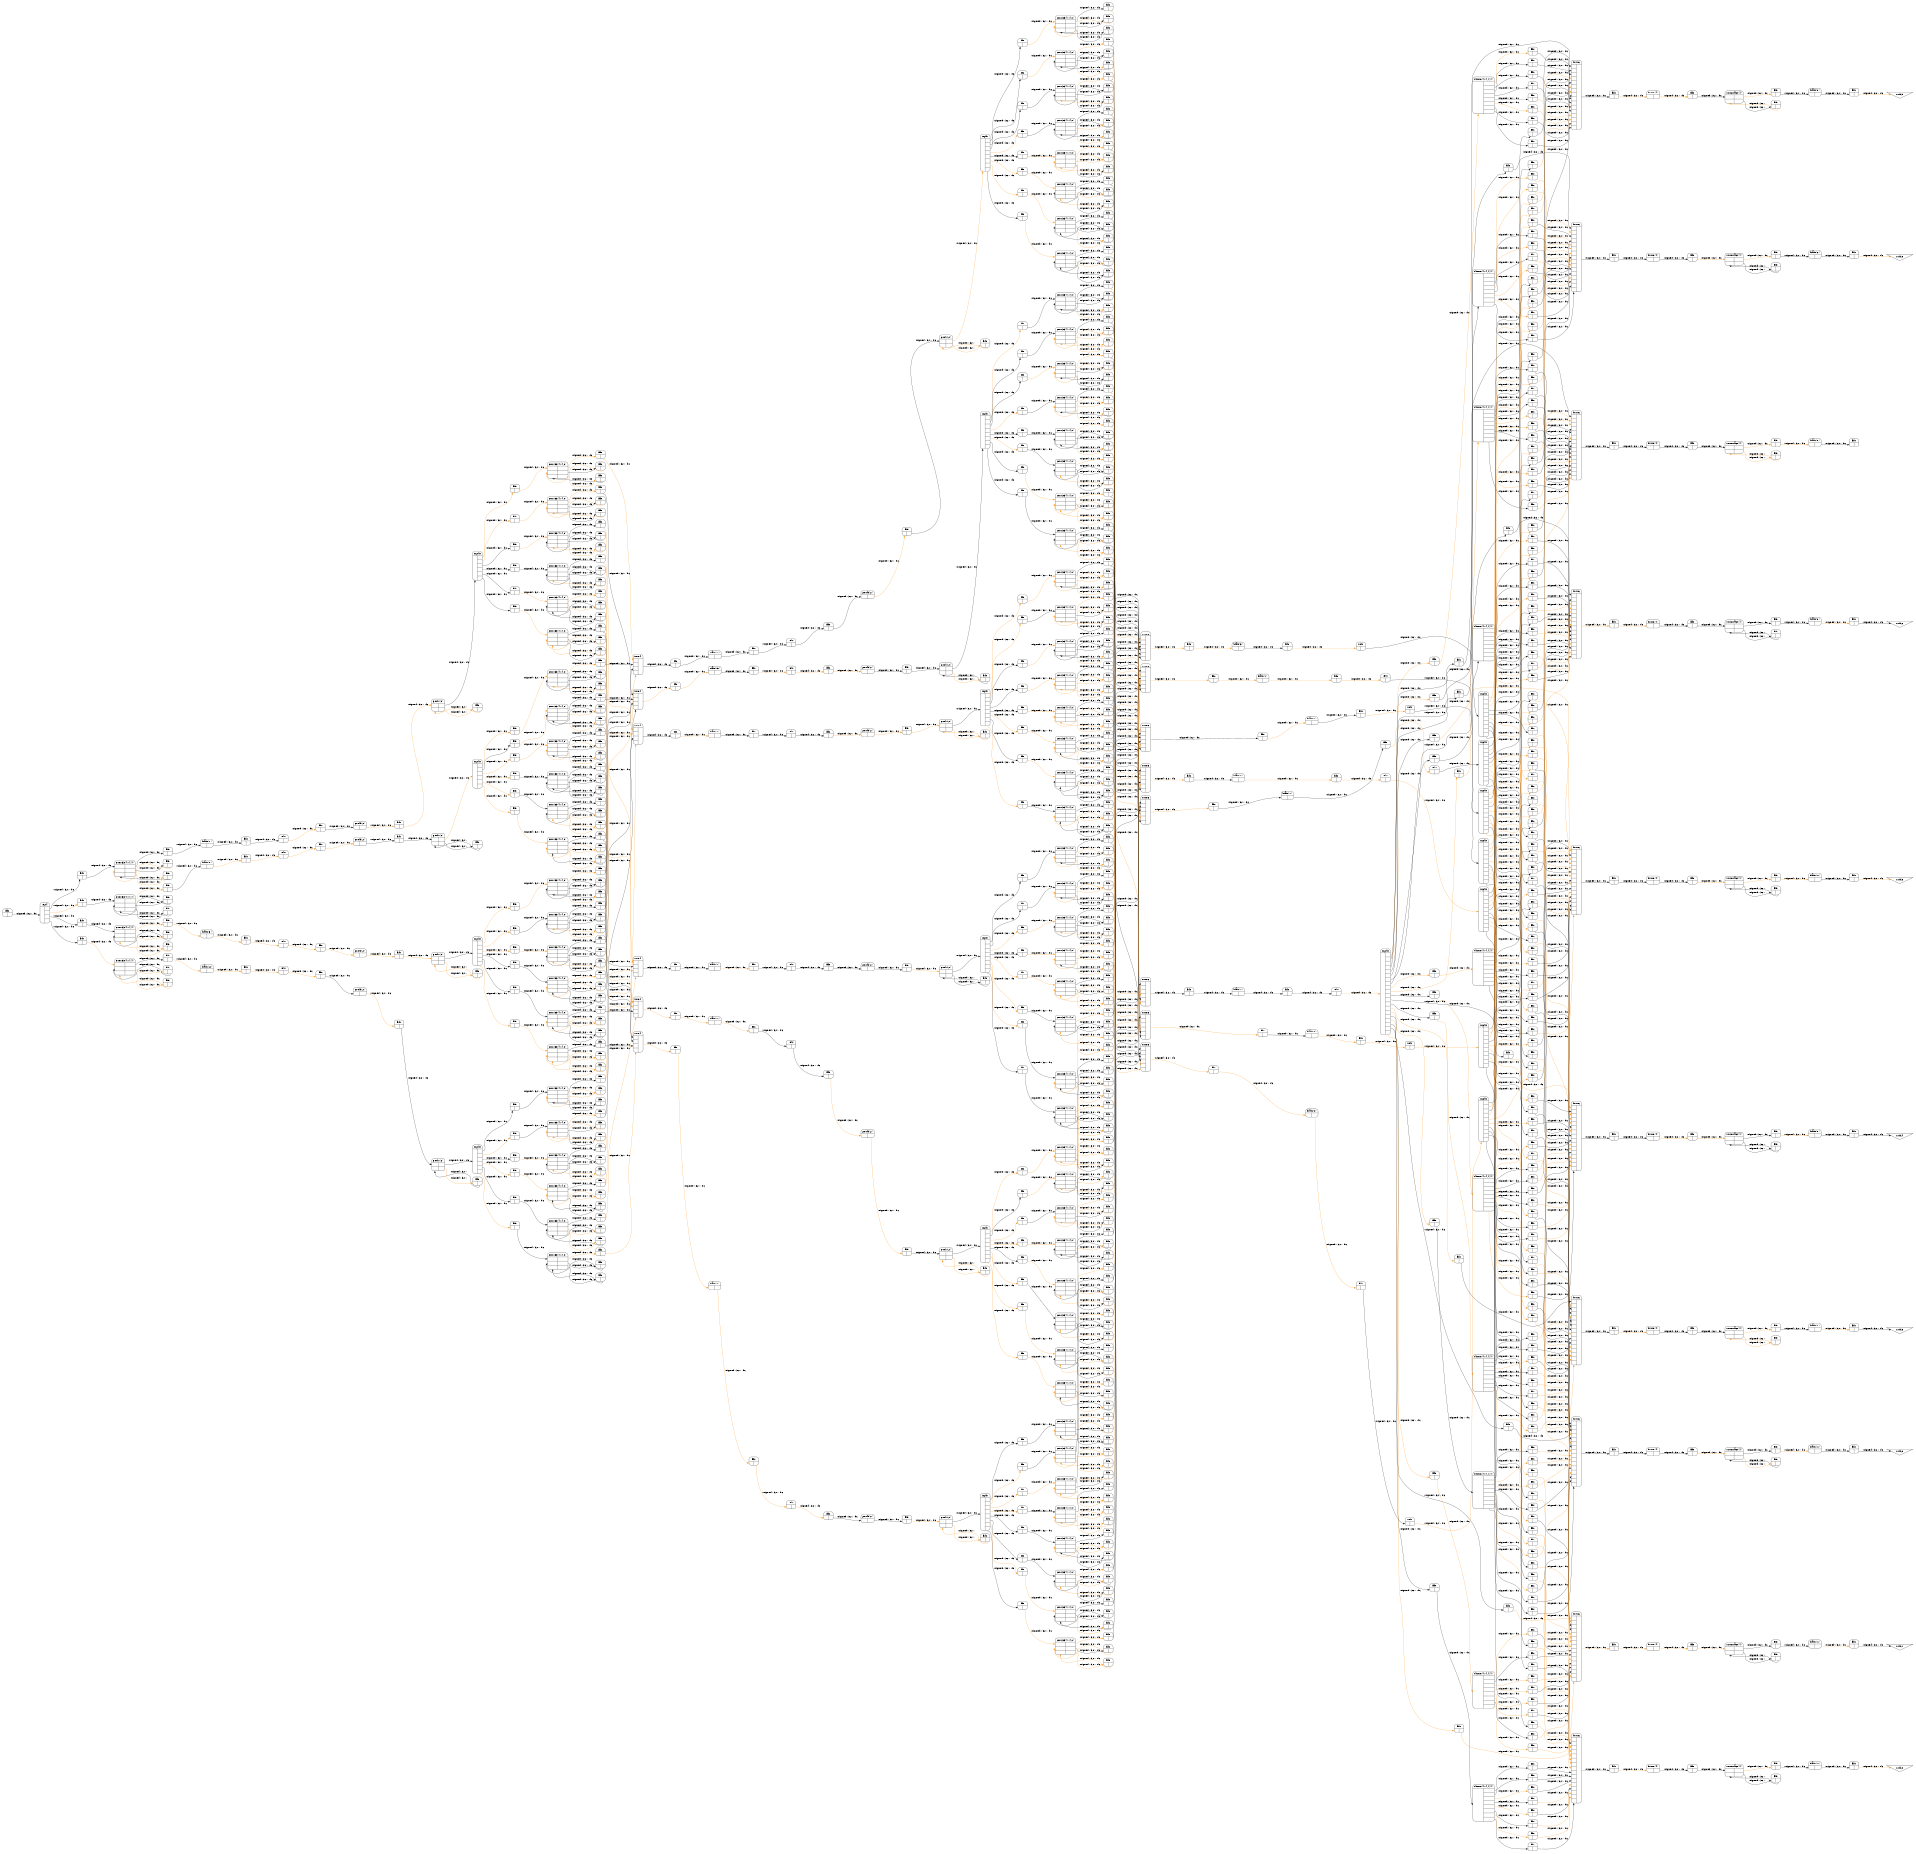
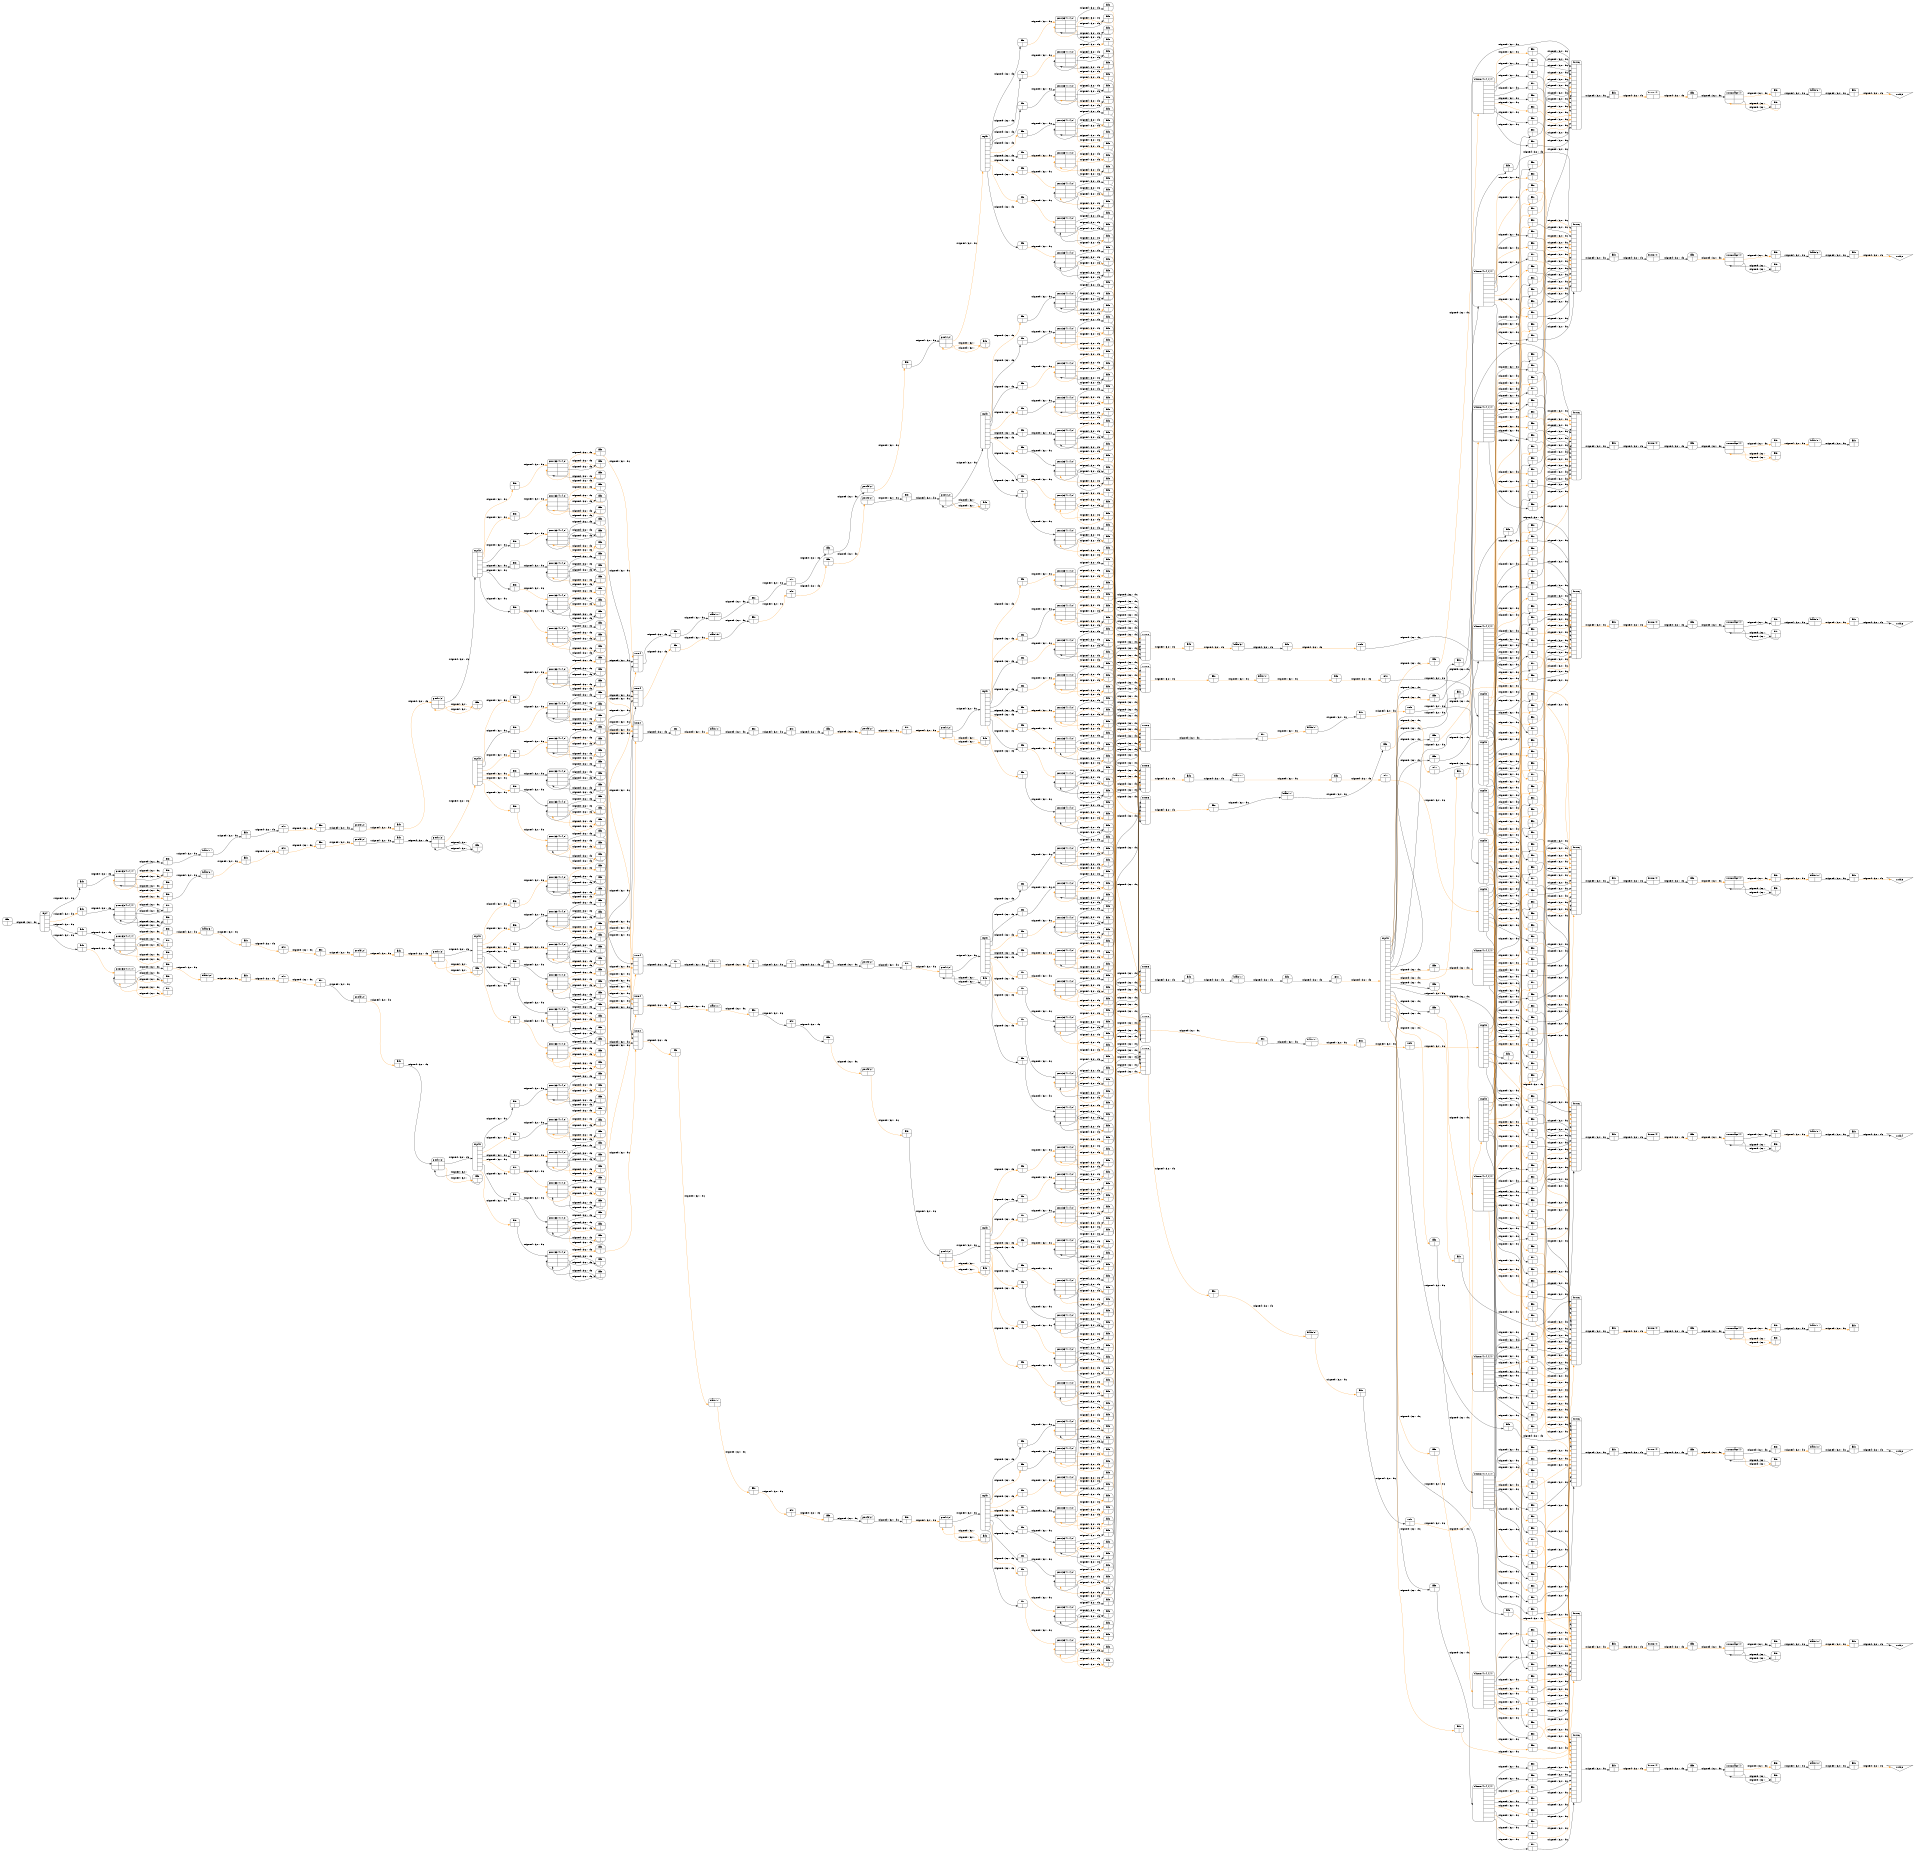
(1900, 1330) -> none
